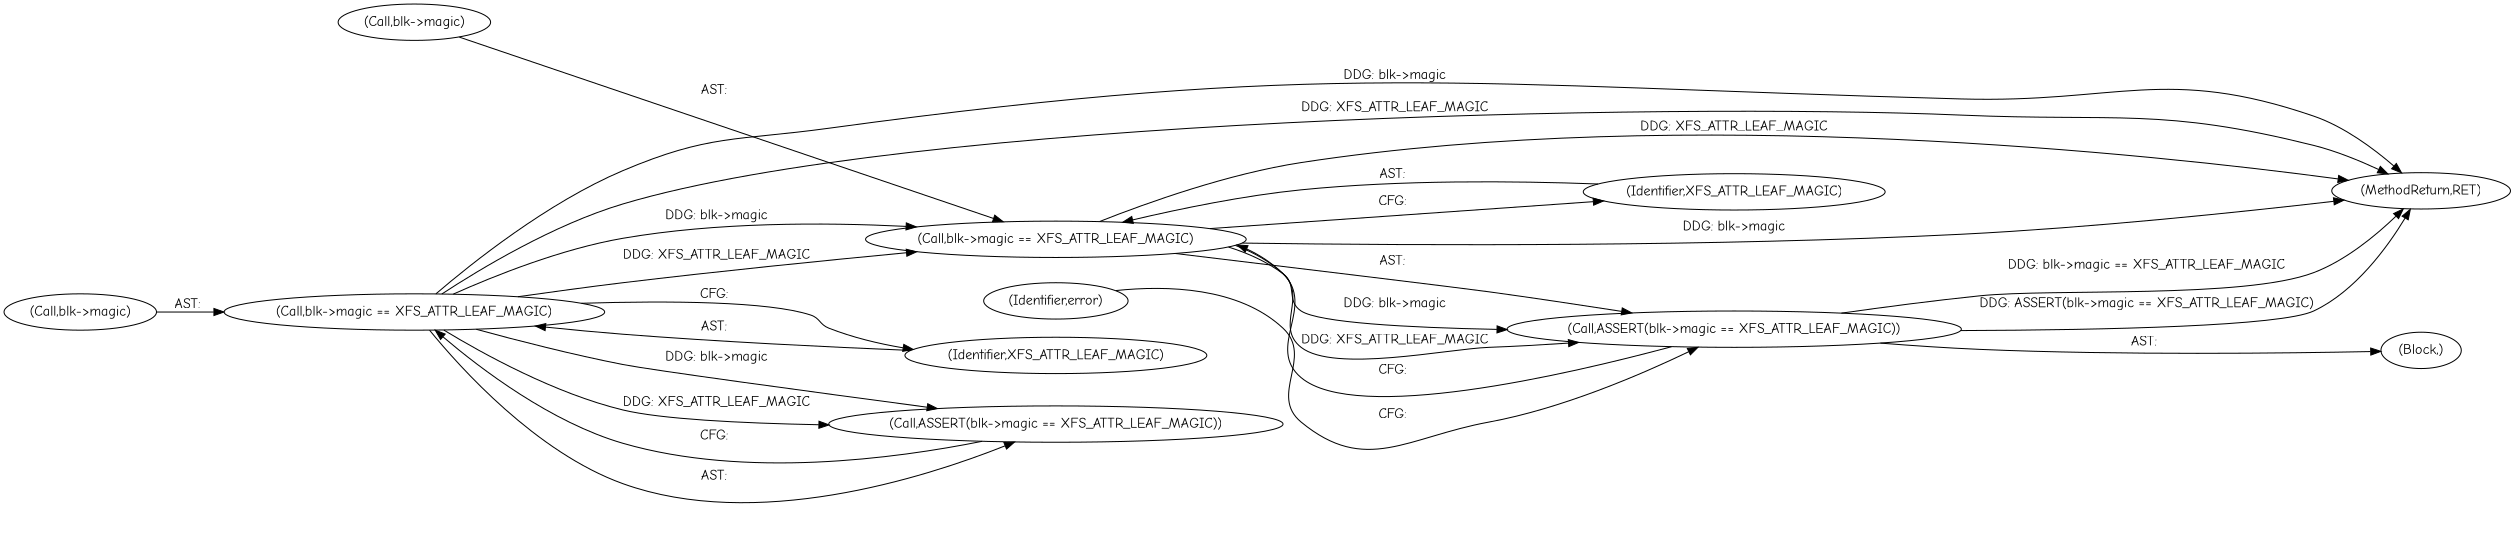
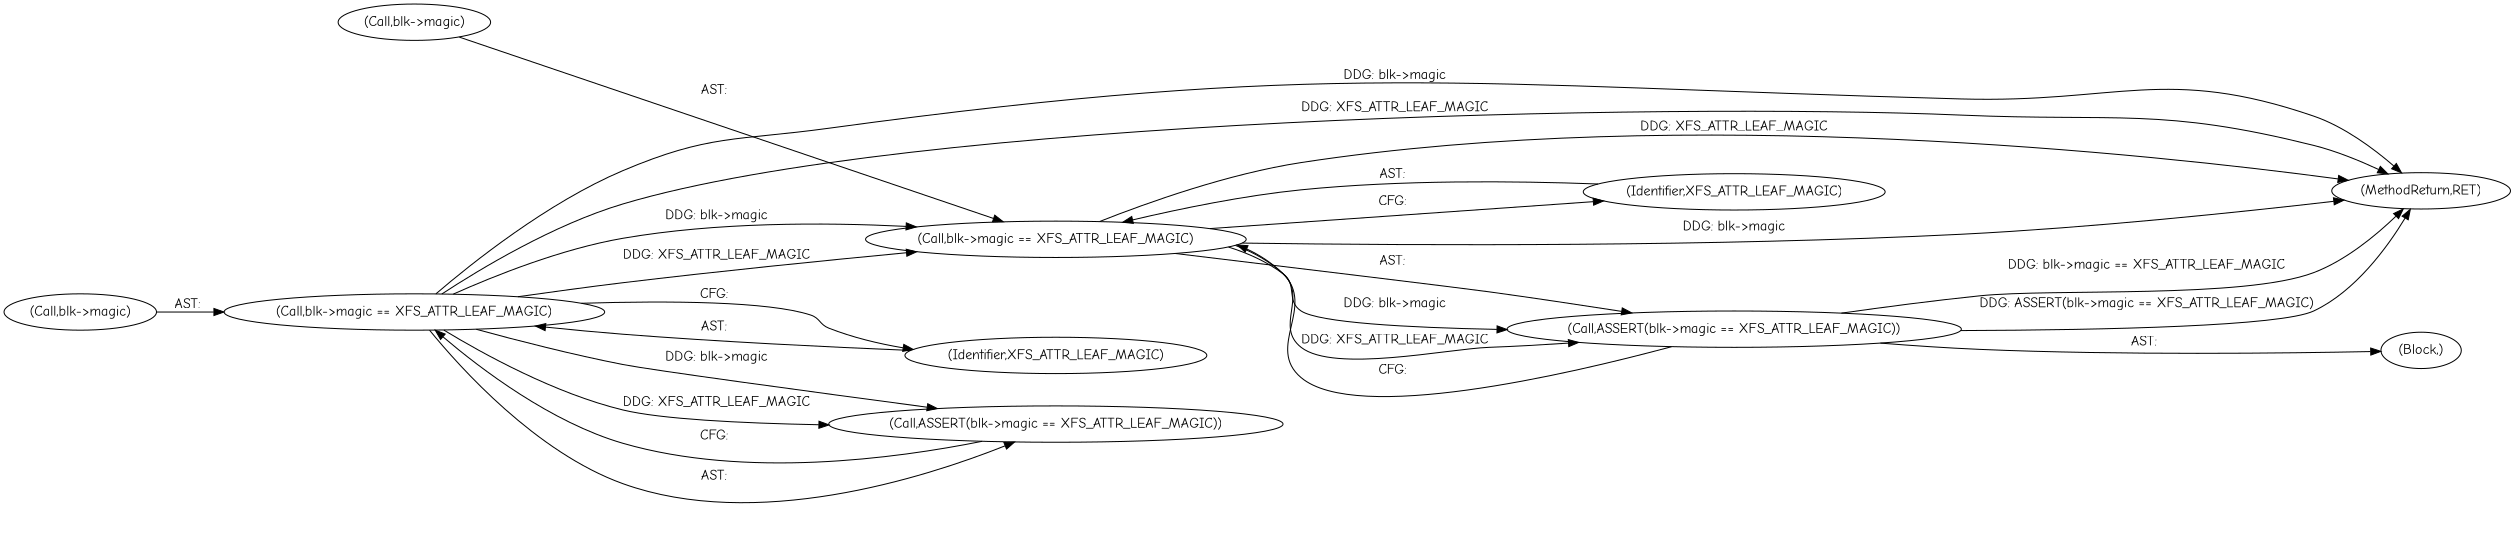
(1056, 301) -> none
